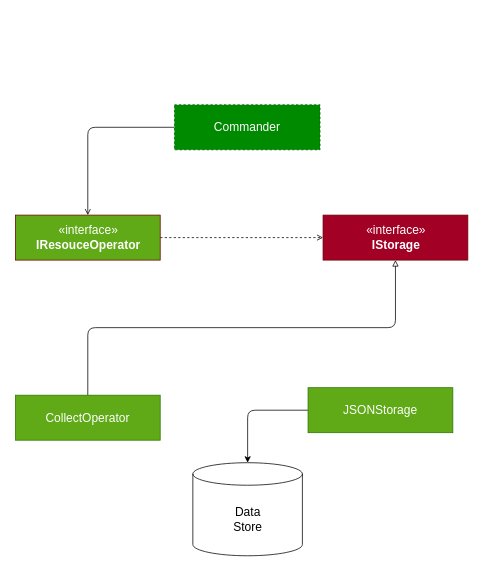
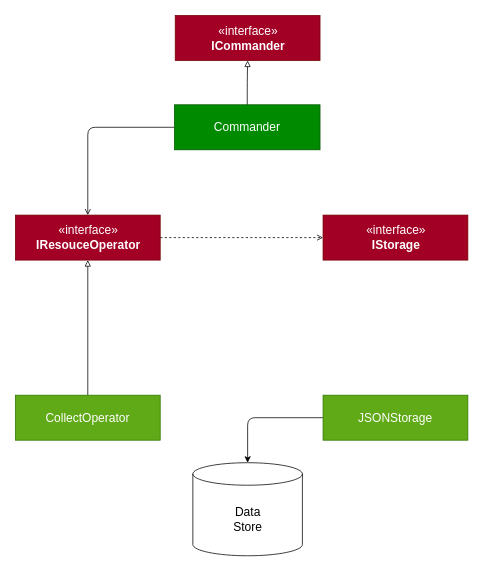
none -> (248, 38)
none -> (247, 87)
(247, 127) -> (247, 127)
(88, 237) -> (88, 237)
(269, 327) -> (88, 300)
(380, 410) -> (395, 417)
